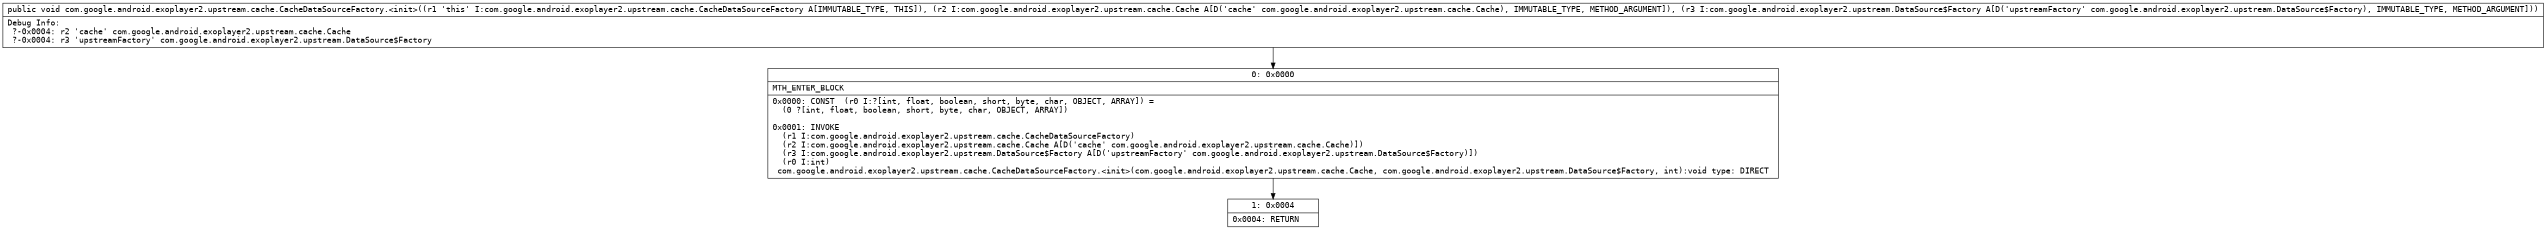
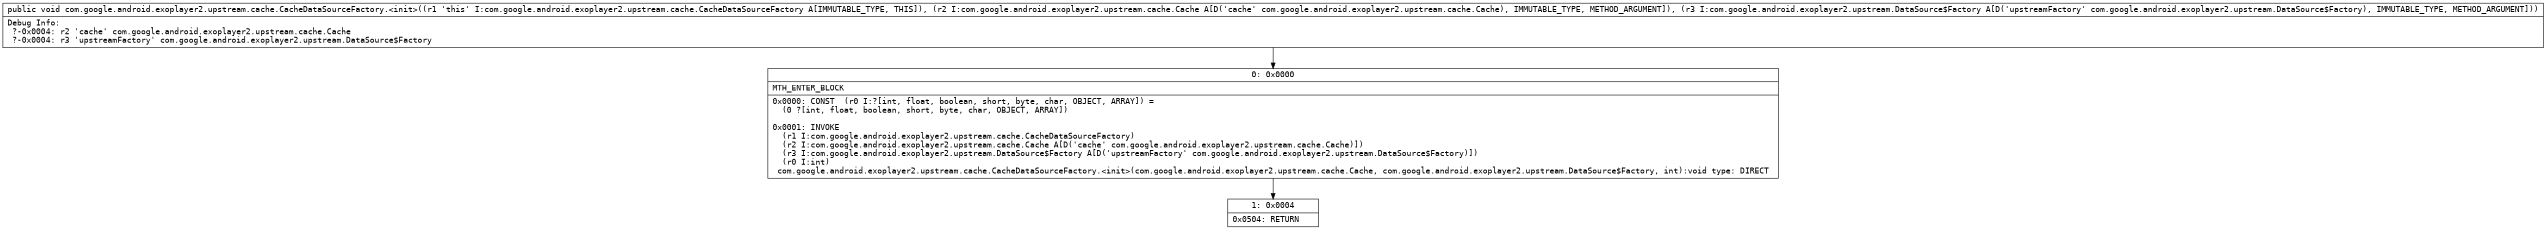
(1273, 220) -> (1273, 220)
